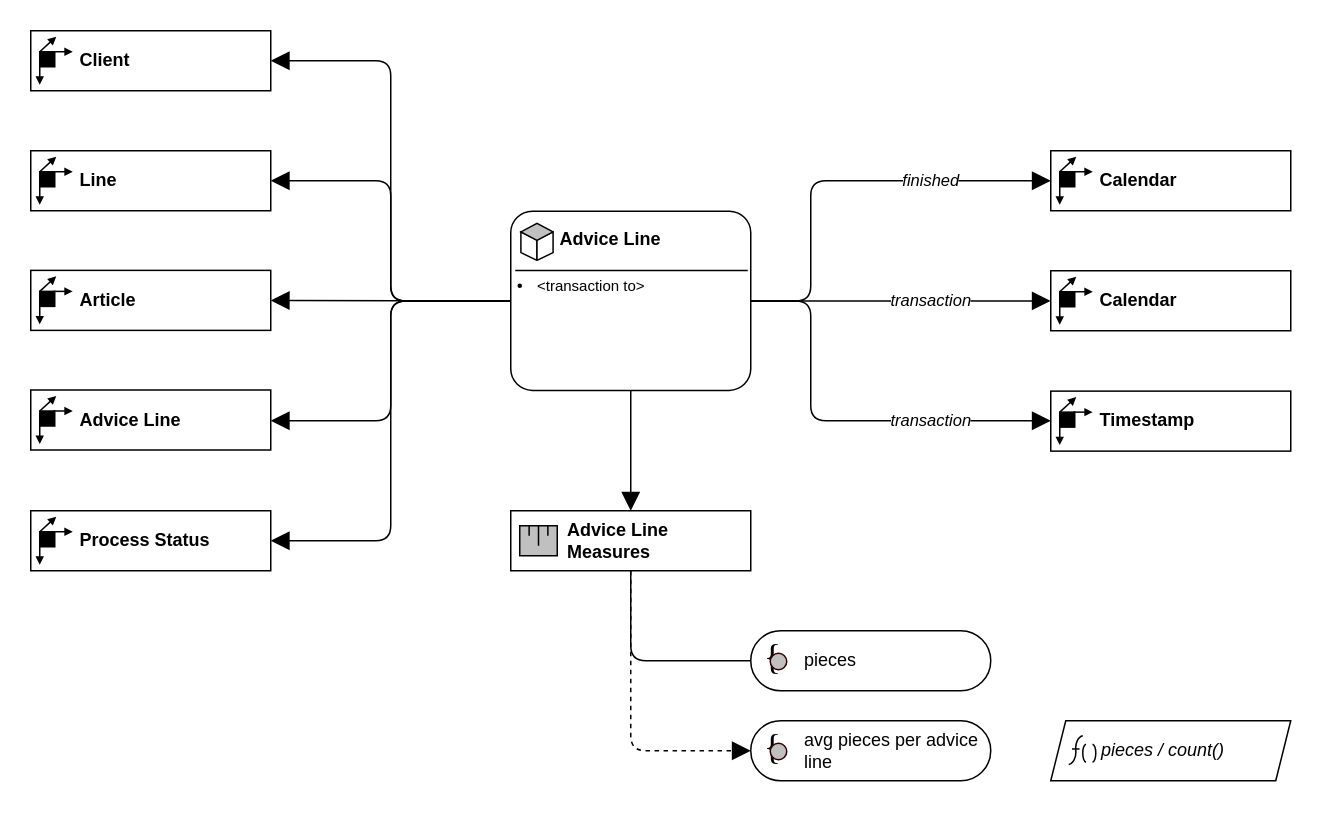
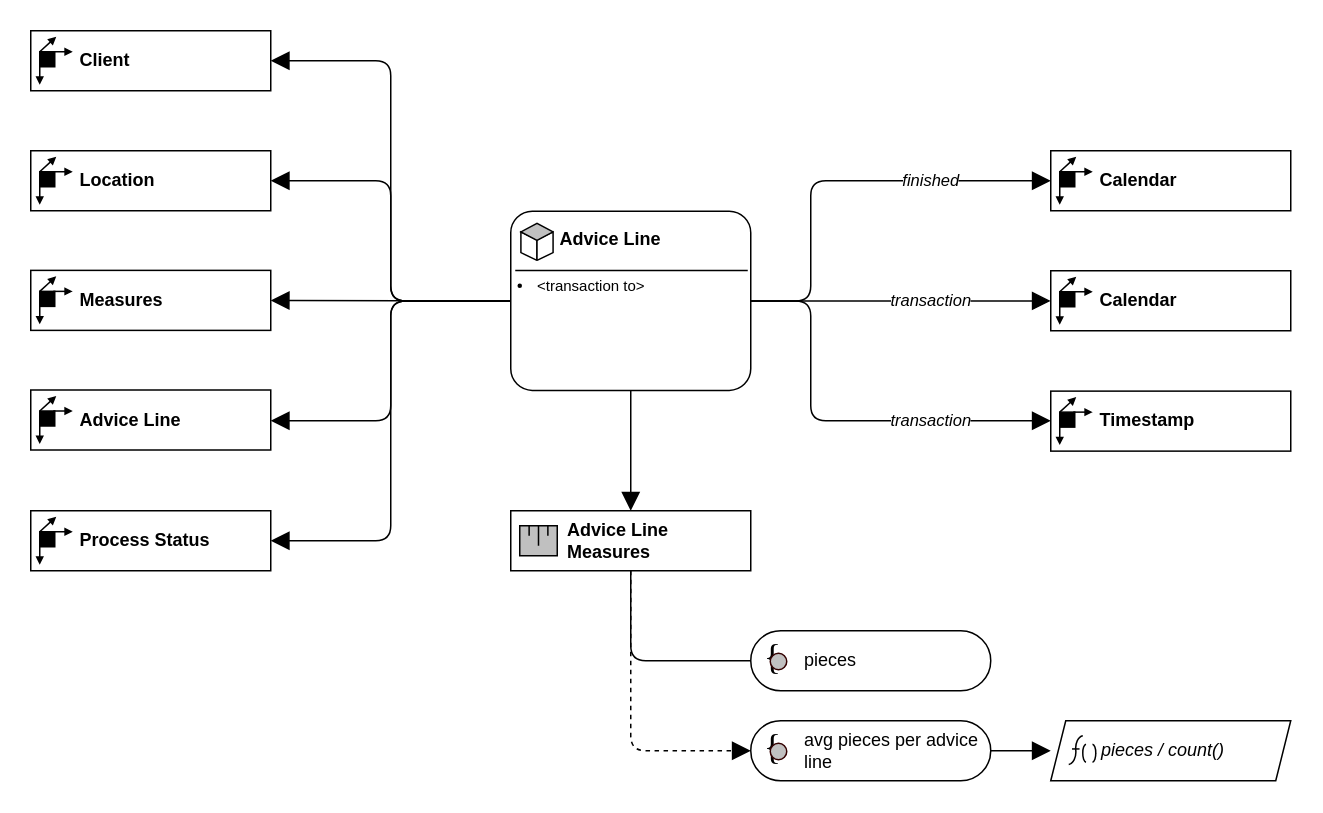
(98, 181) -> (118, 181)
(111, 301) -> (121, 301)
none -> (1011, 751)
